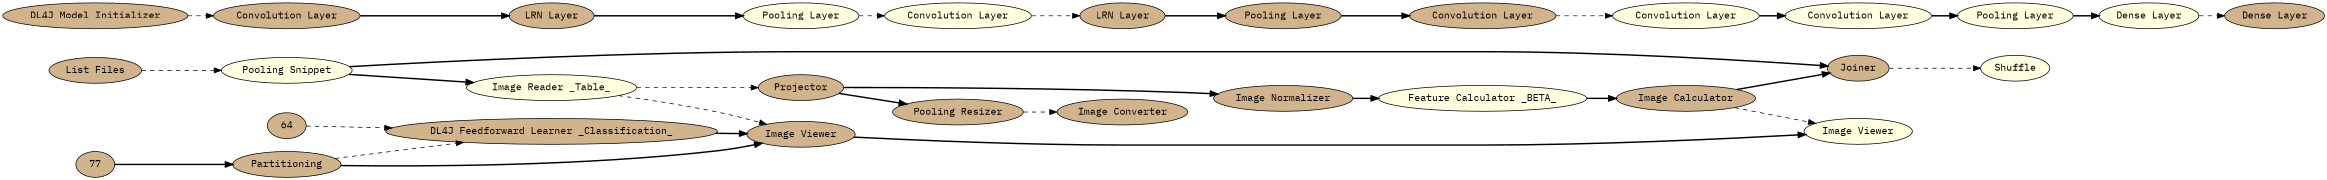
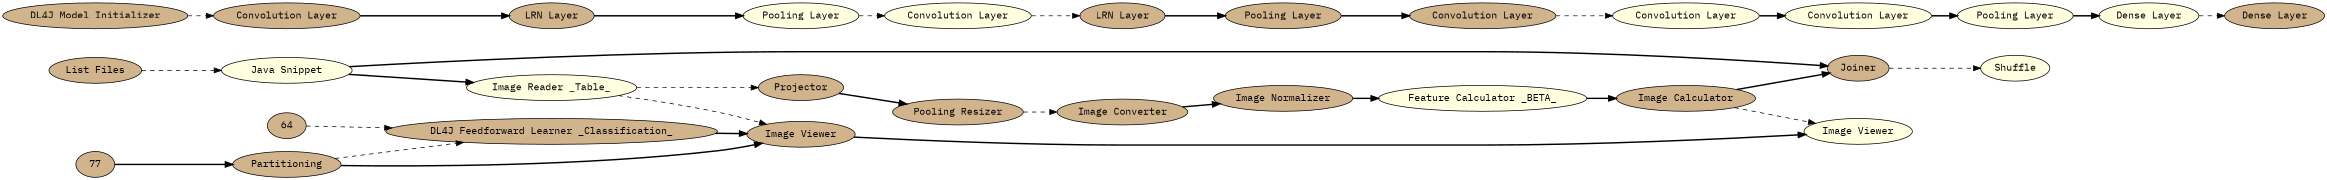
(287, 70) -> (287, 70)
(1027, 89) -> (1198, 106)
